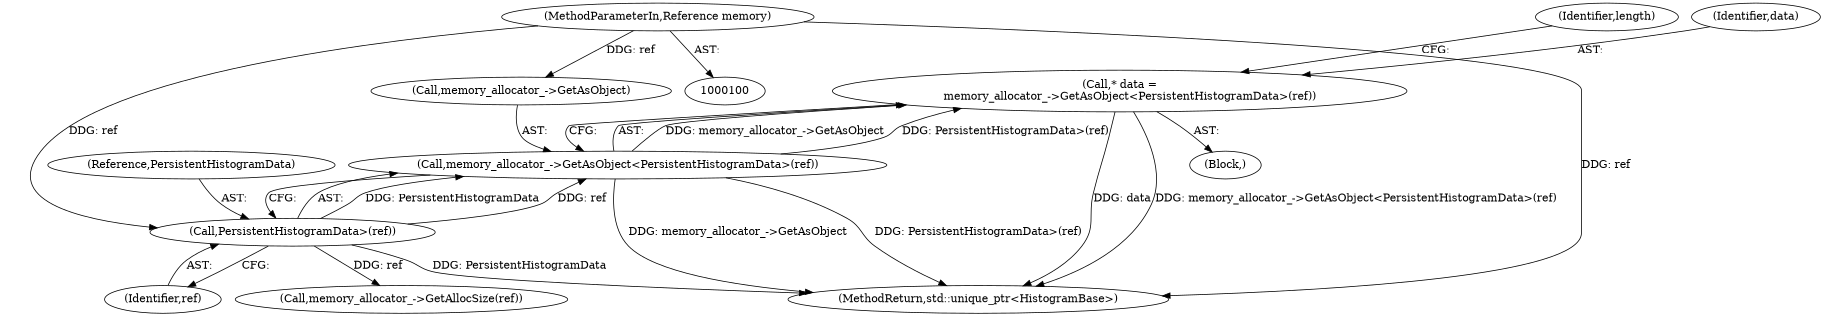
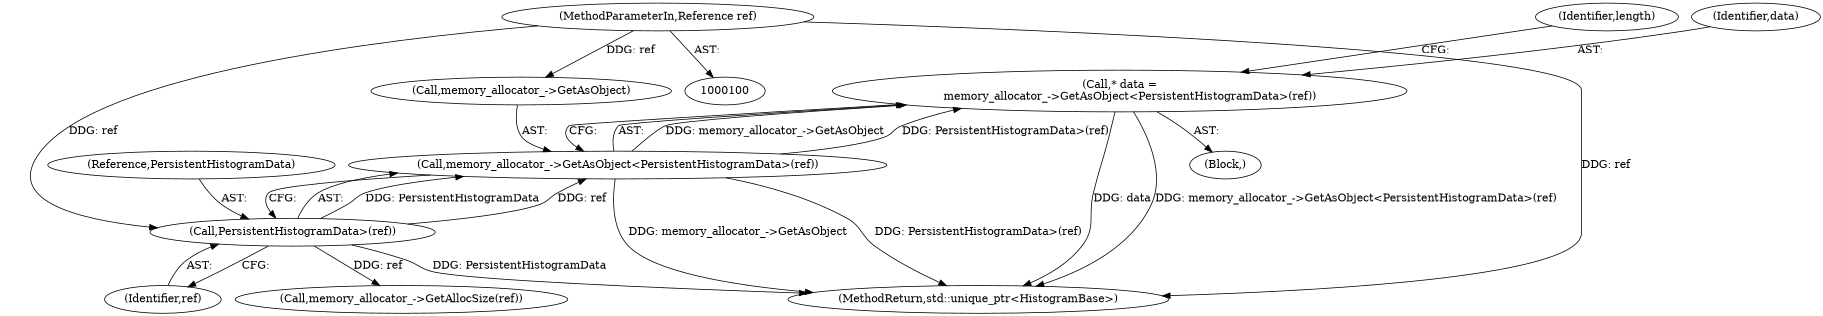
(658, 17) -> (658, 17)
